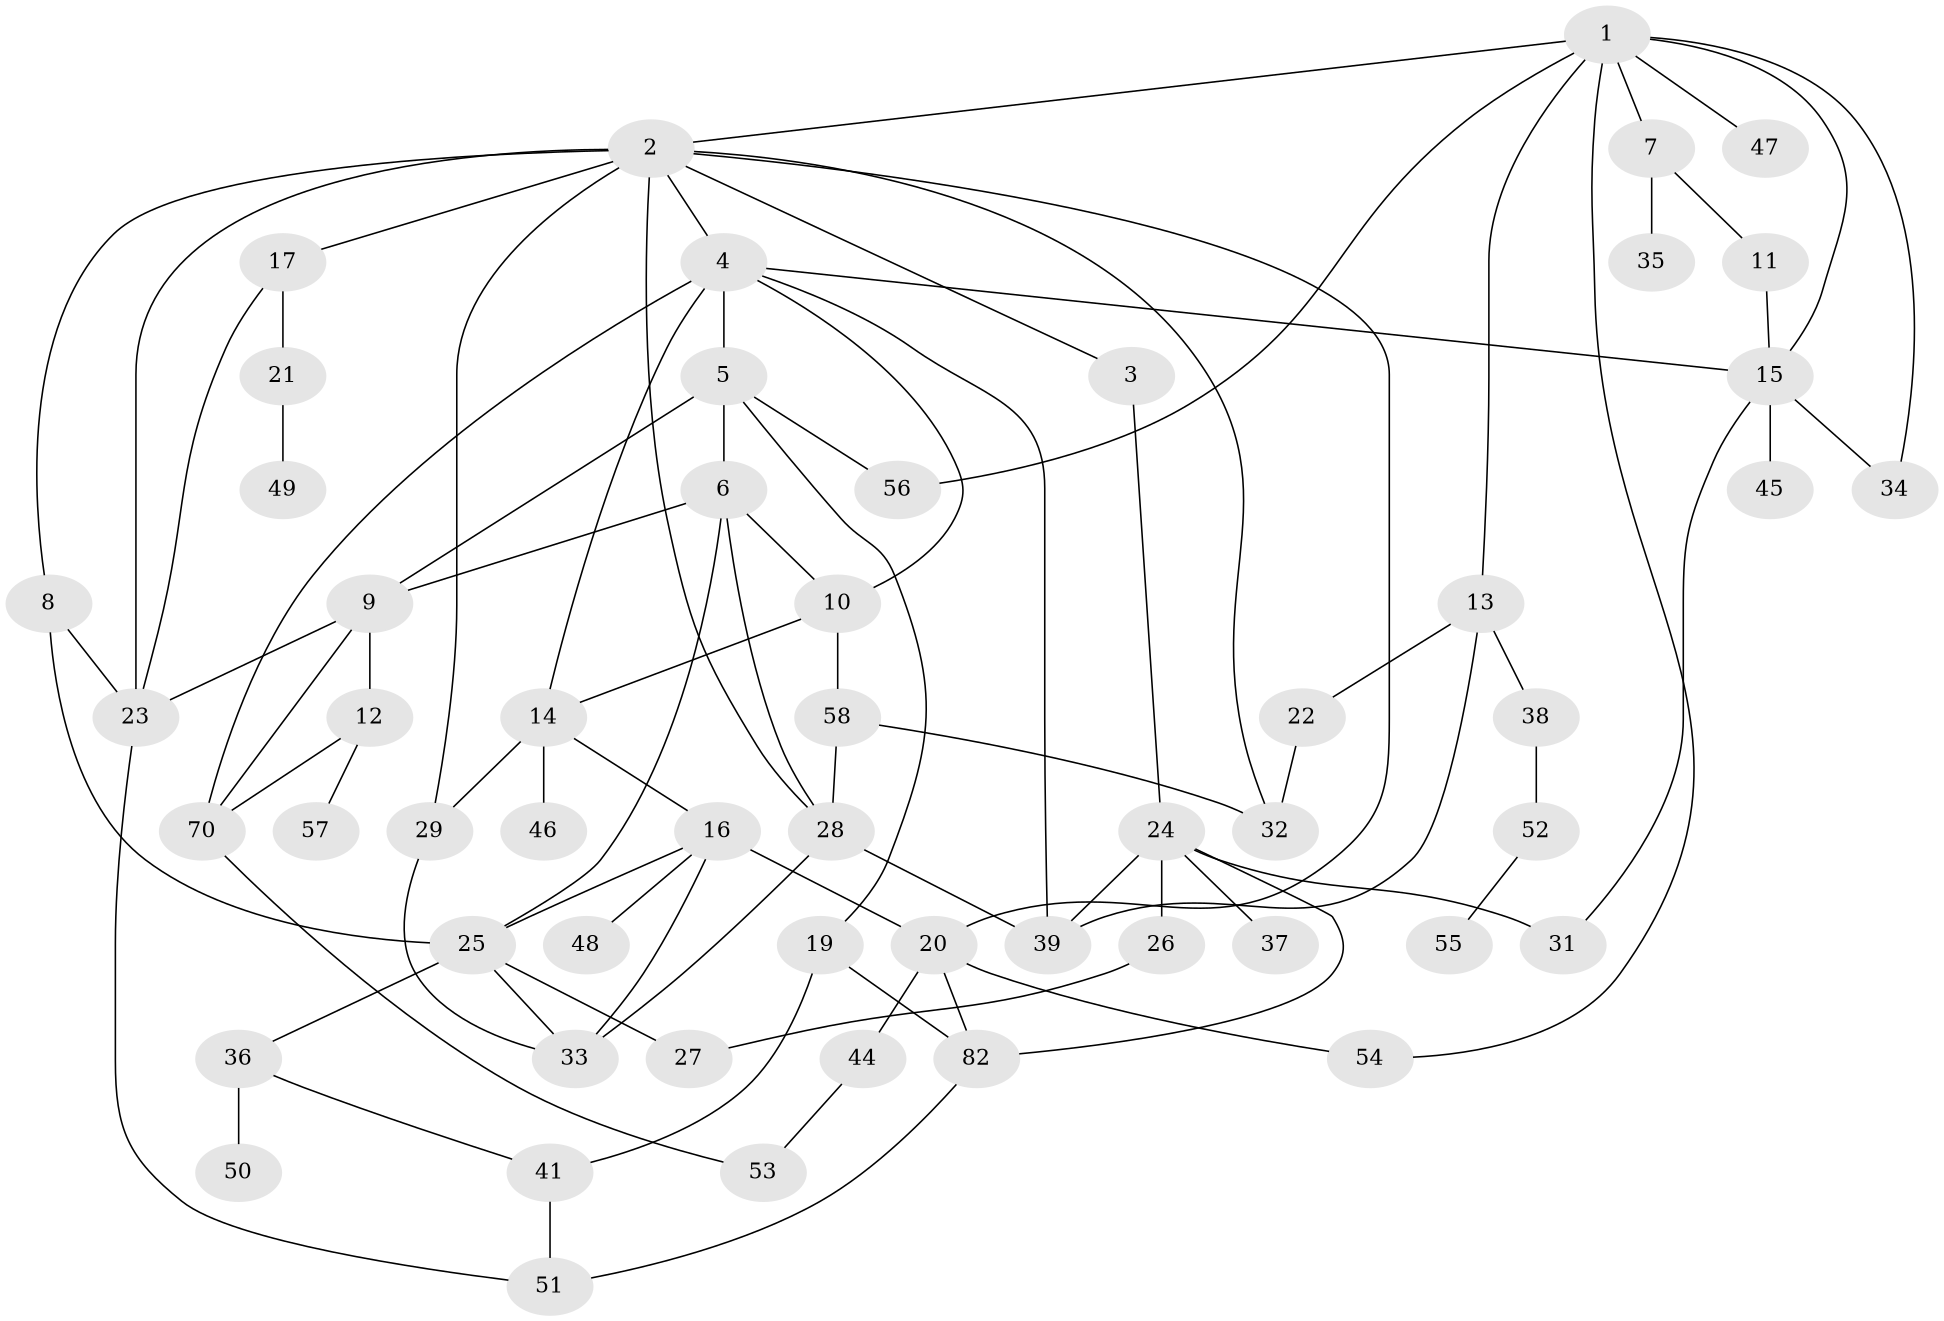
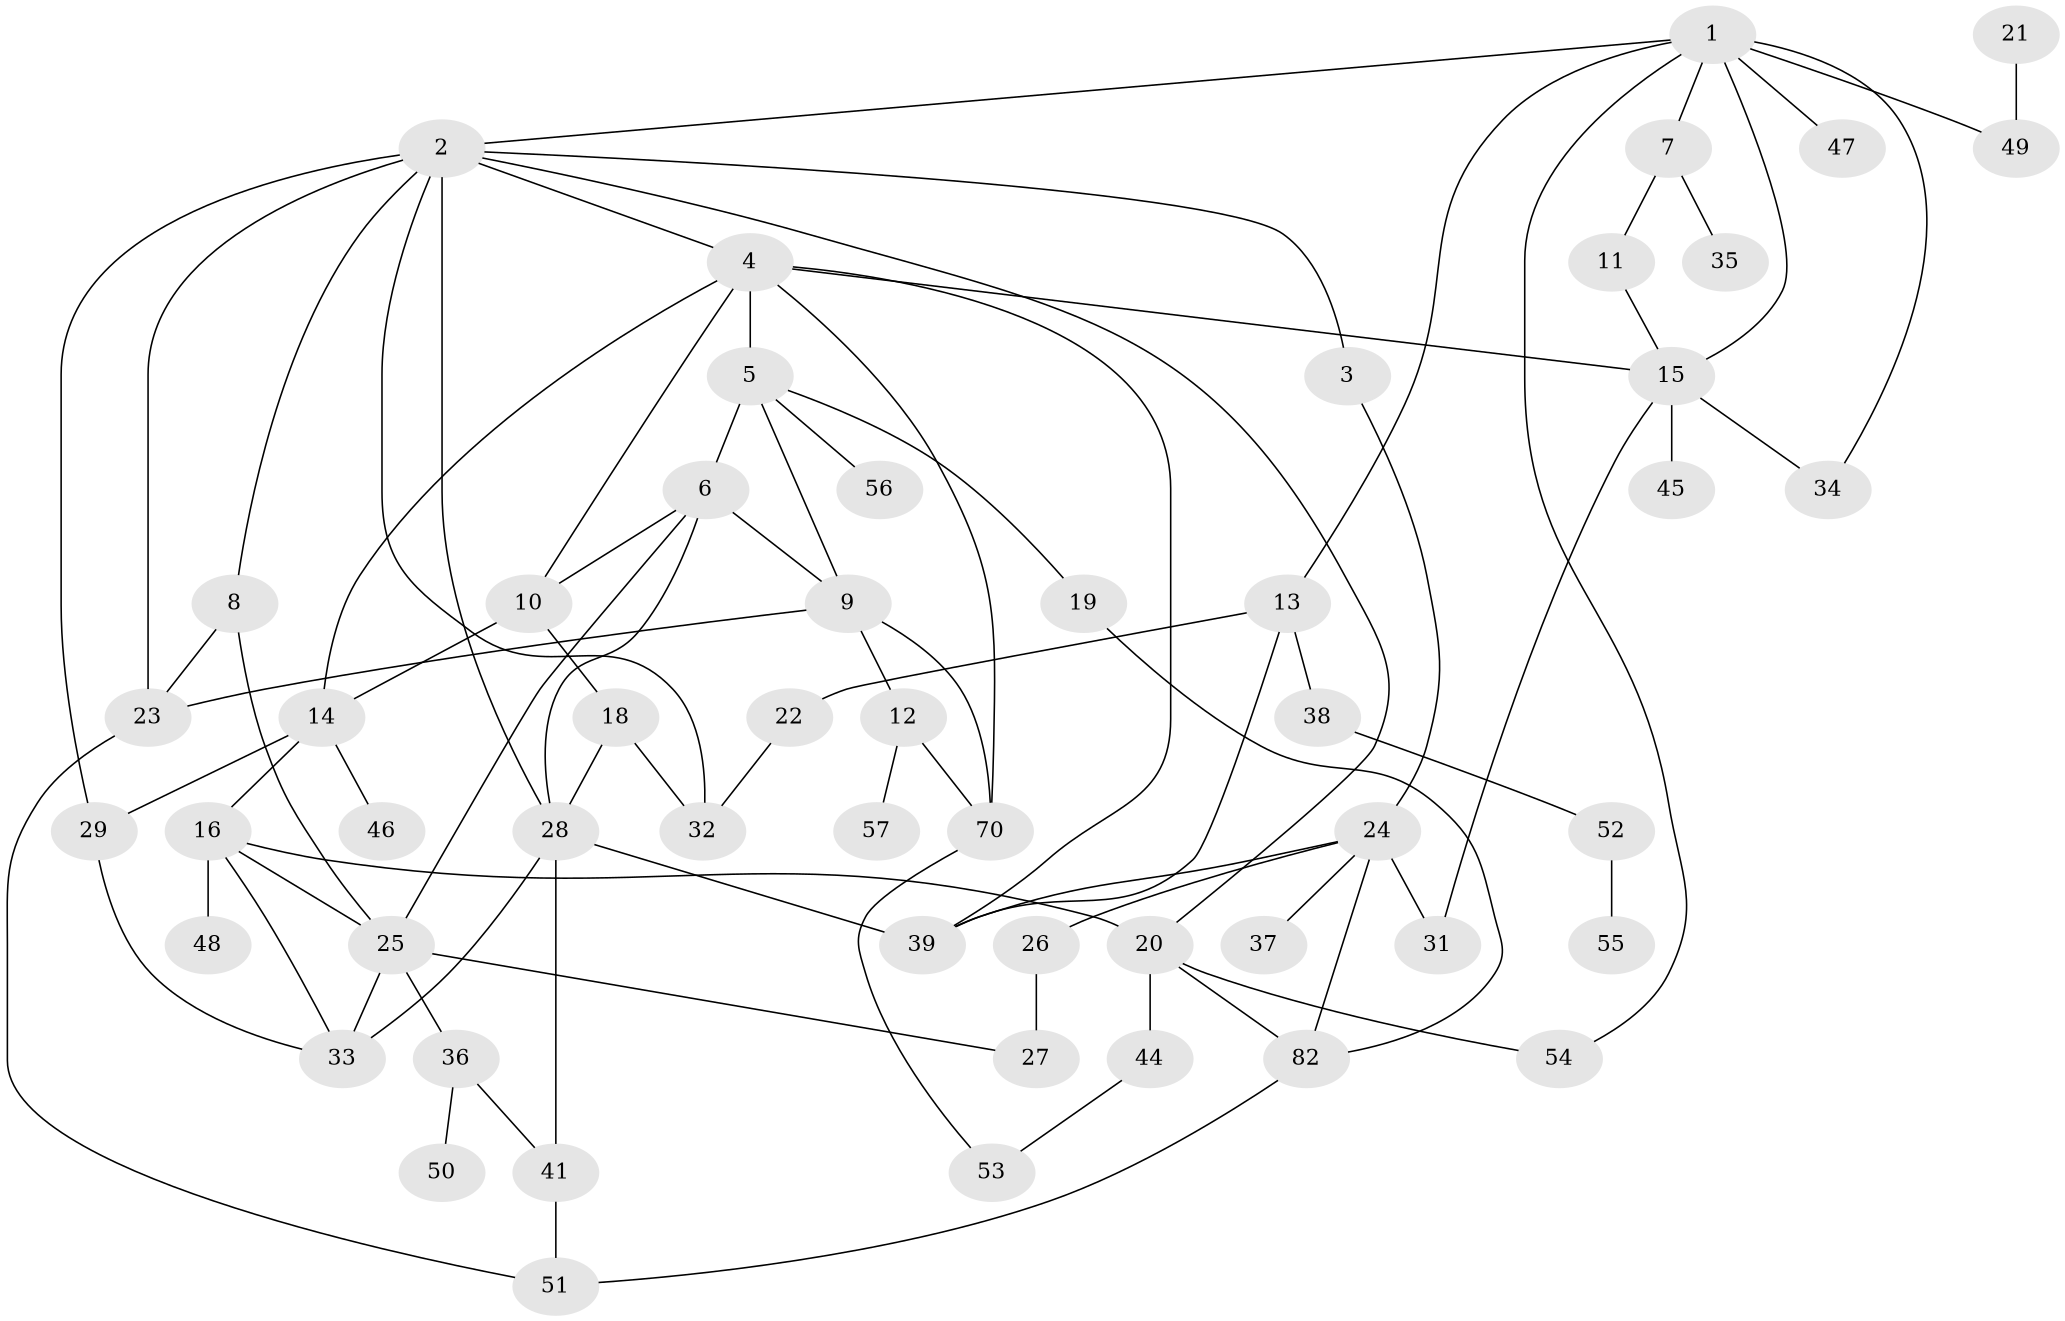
(283, 262) -> none
(1304, 307) -> (1895, 99)
(838, 718) -> (616, 718)
(730, 1101) -> (556, 1002)
